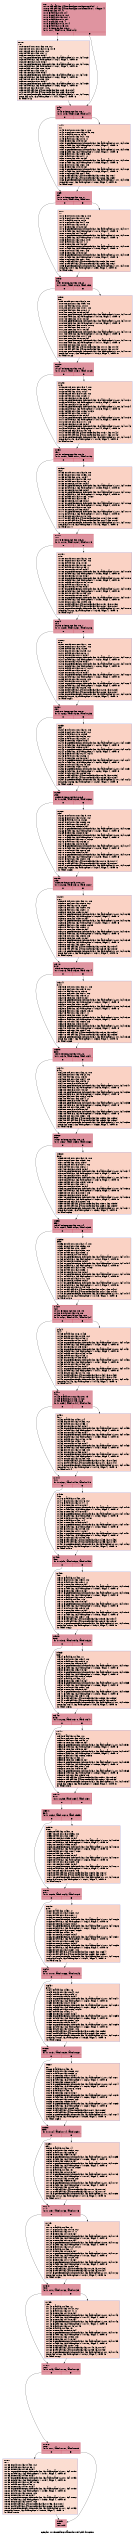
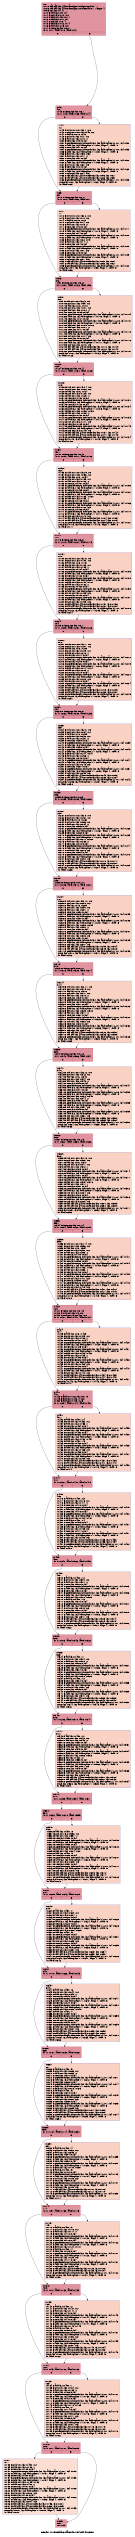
(54, 71) -> none
(75, 602) -> (74, 602)
none -> (82, 2409)
